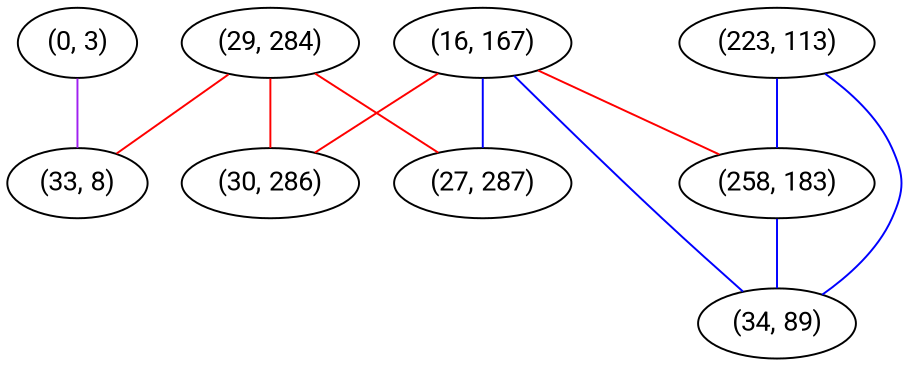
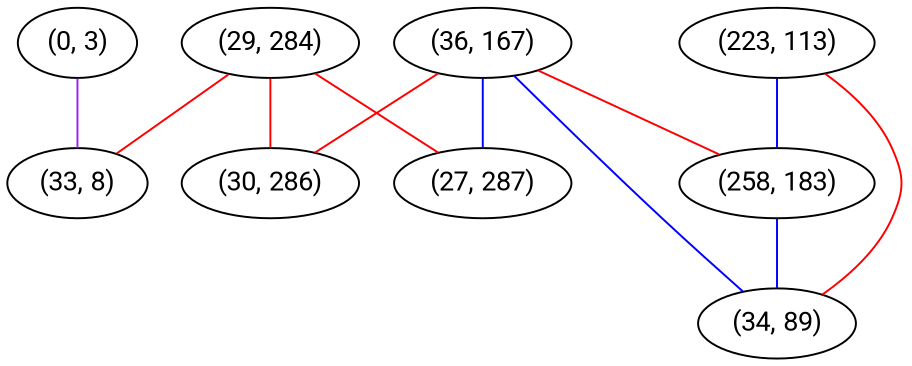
(483, 43) -> (483, 43)
(901, 185) -> (901, 185)
